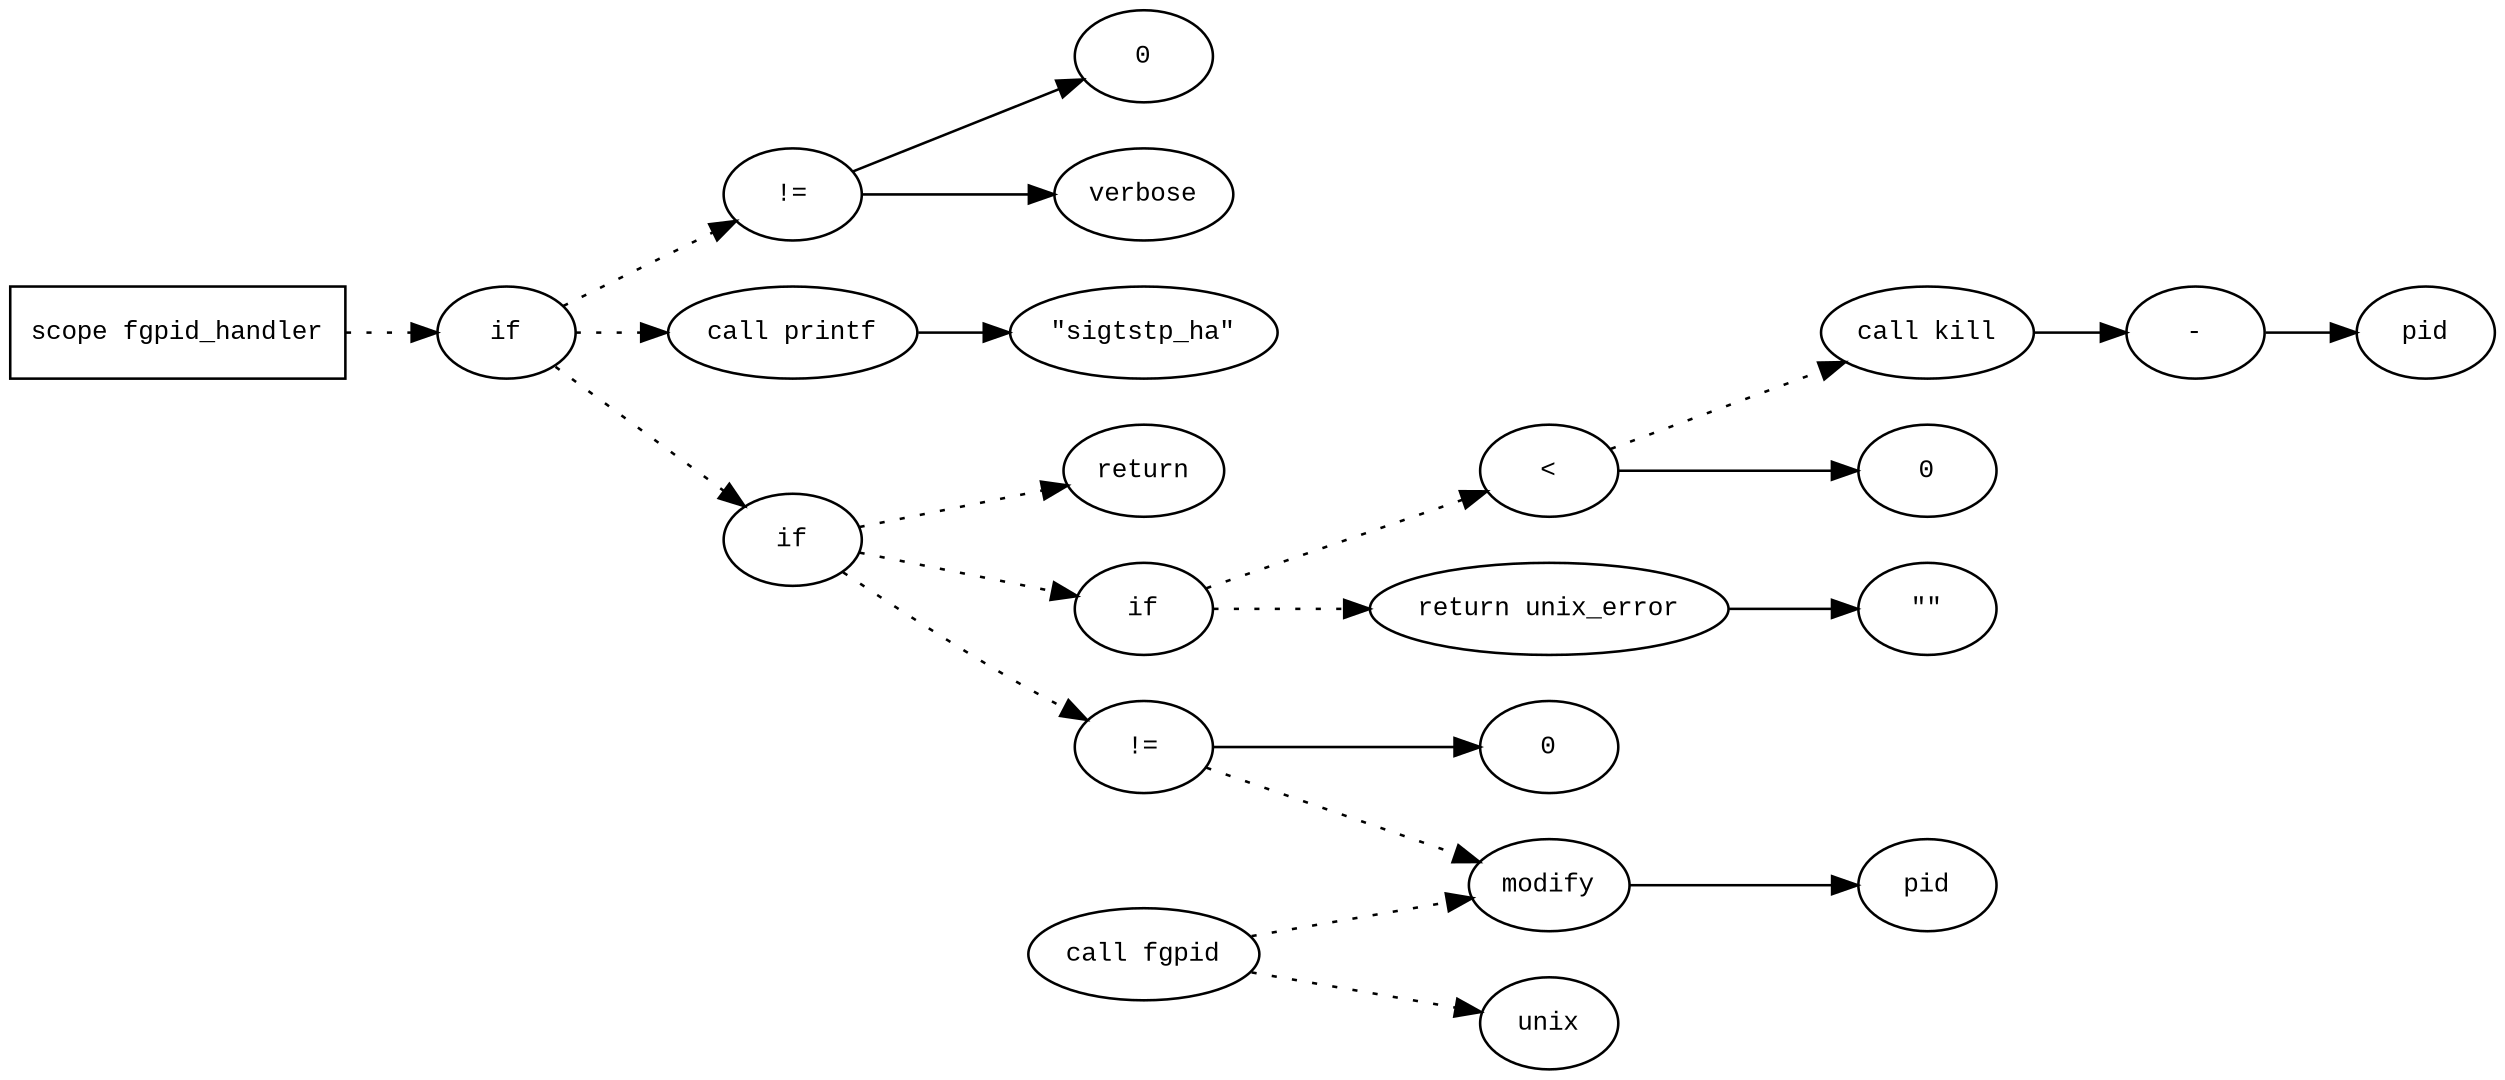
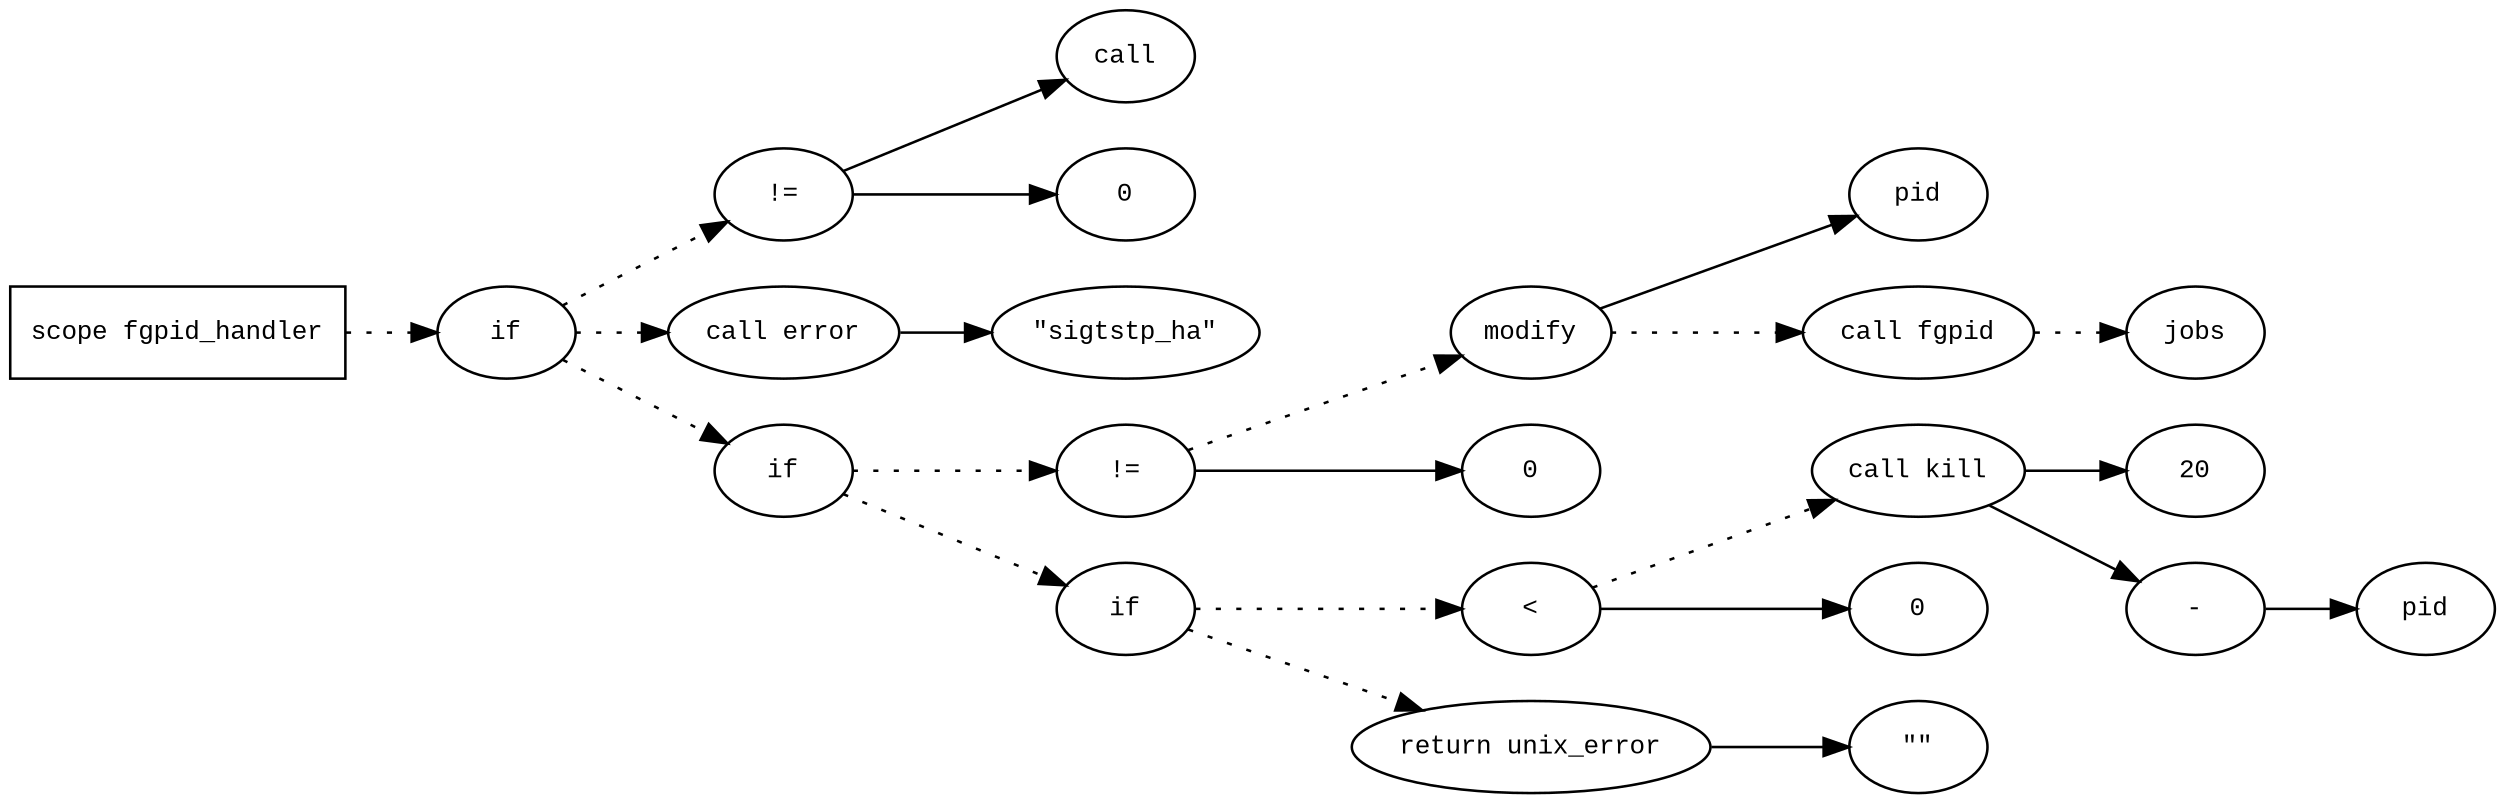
(1144, 194) -> (1126, 56)
(793, 333) -> (784, 333)
(1144, 471) -> none
none -> (2196, 471)
(1349, 919) -> (1694, 333)
(1549, 1023) -> (2196, 333)
